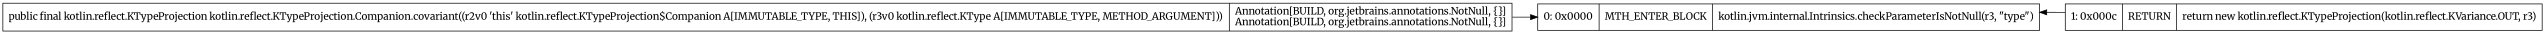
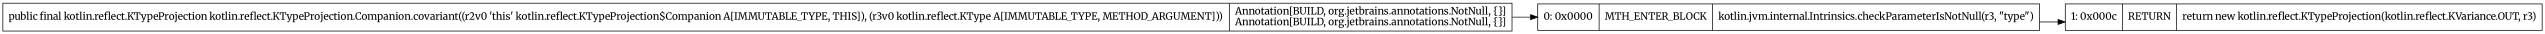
(2056, 12) -> (2049, 22)
